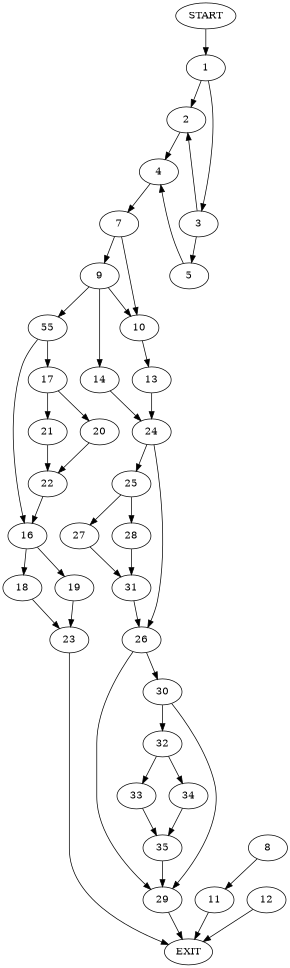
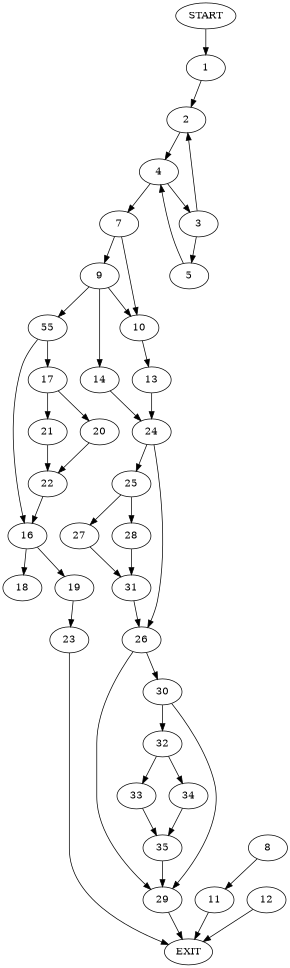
(212, 143) -> (176, 195)
(43, 611) -> none
